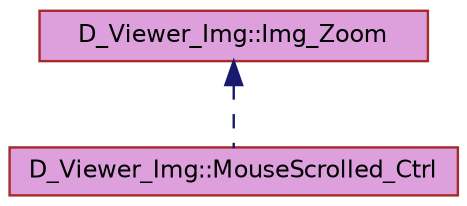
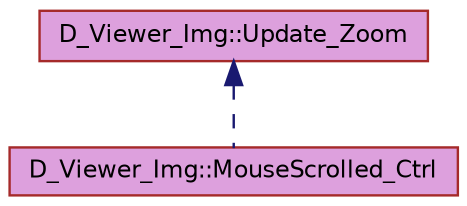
(234, 36) -> (234, 36)
